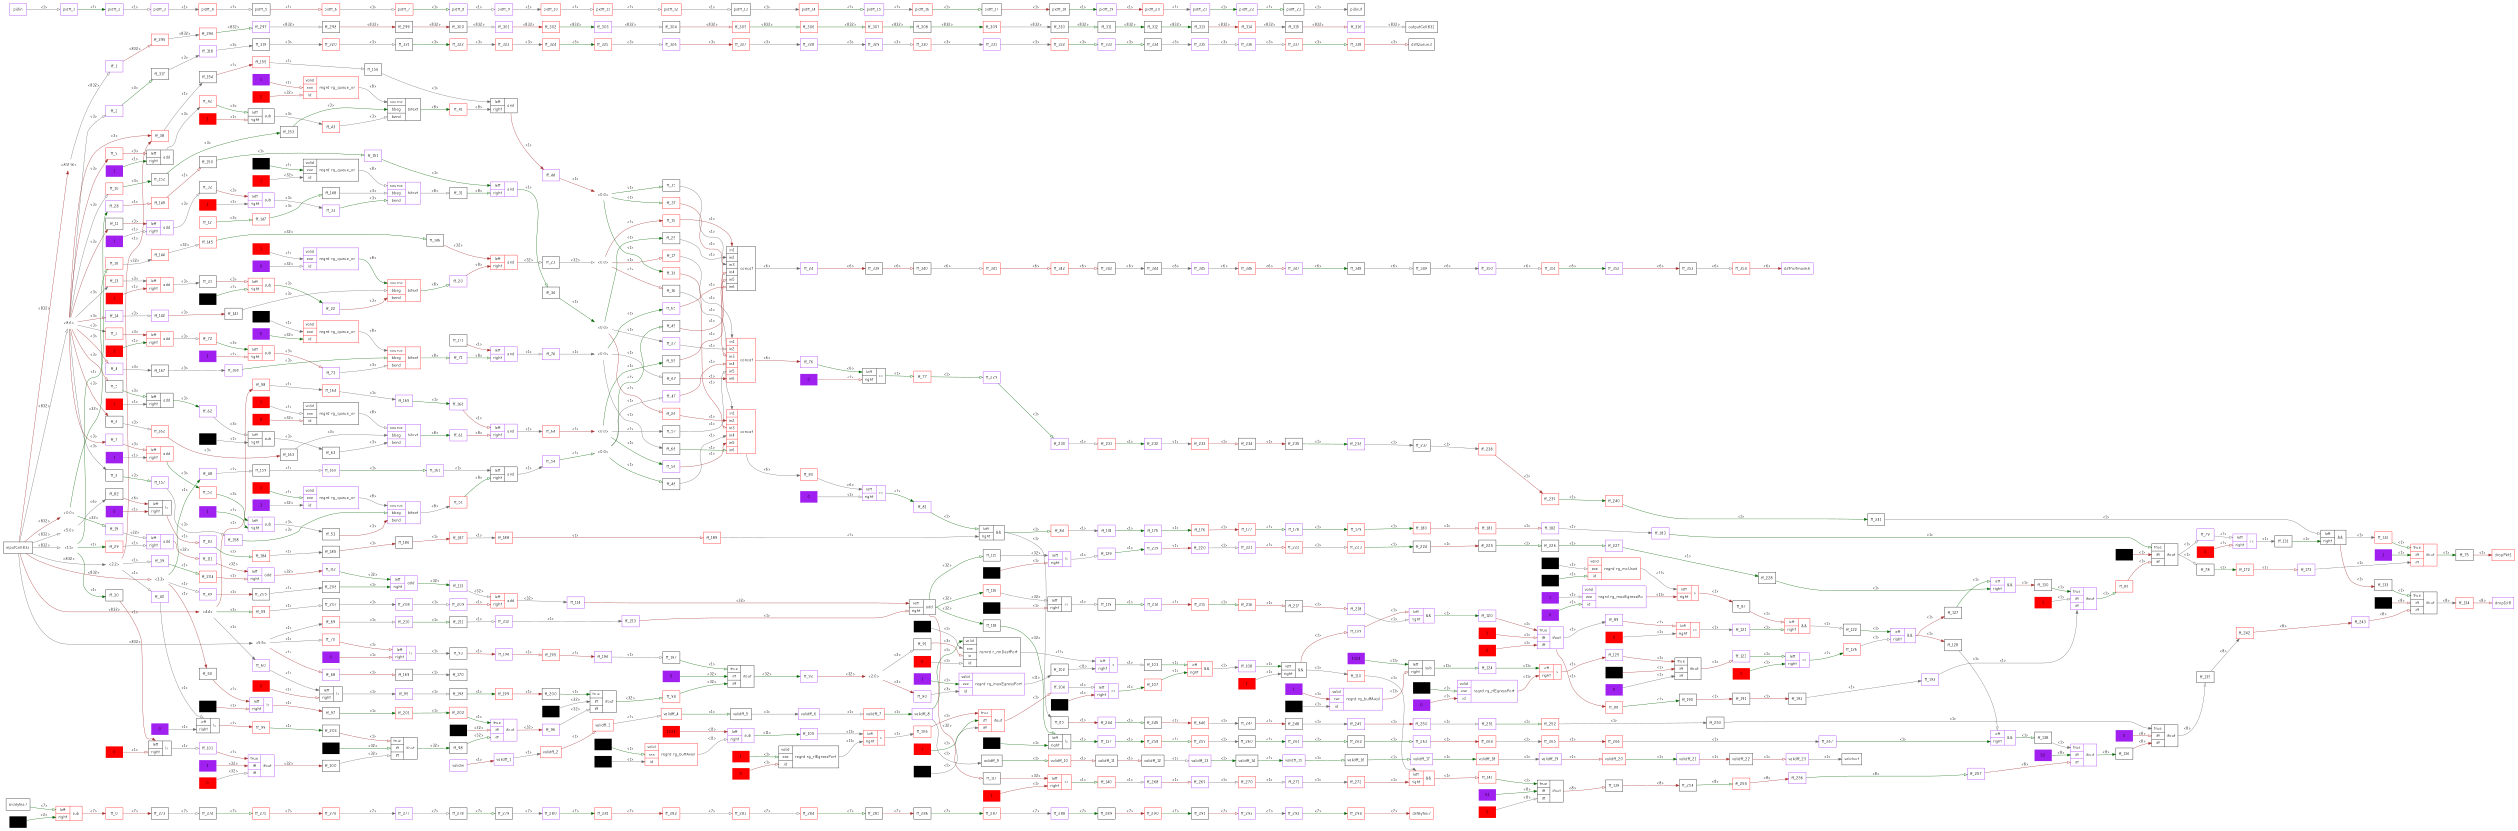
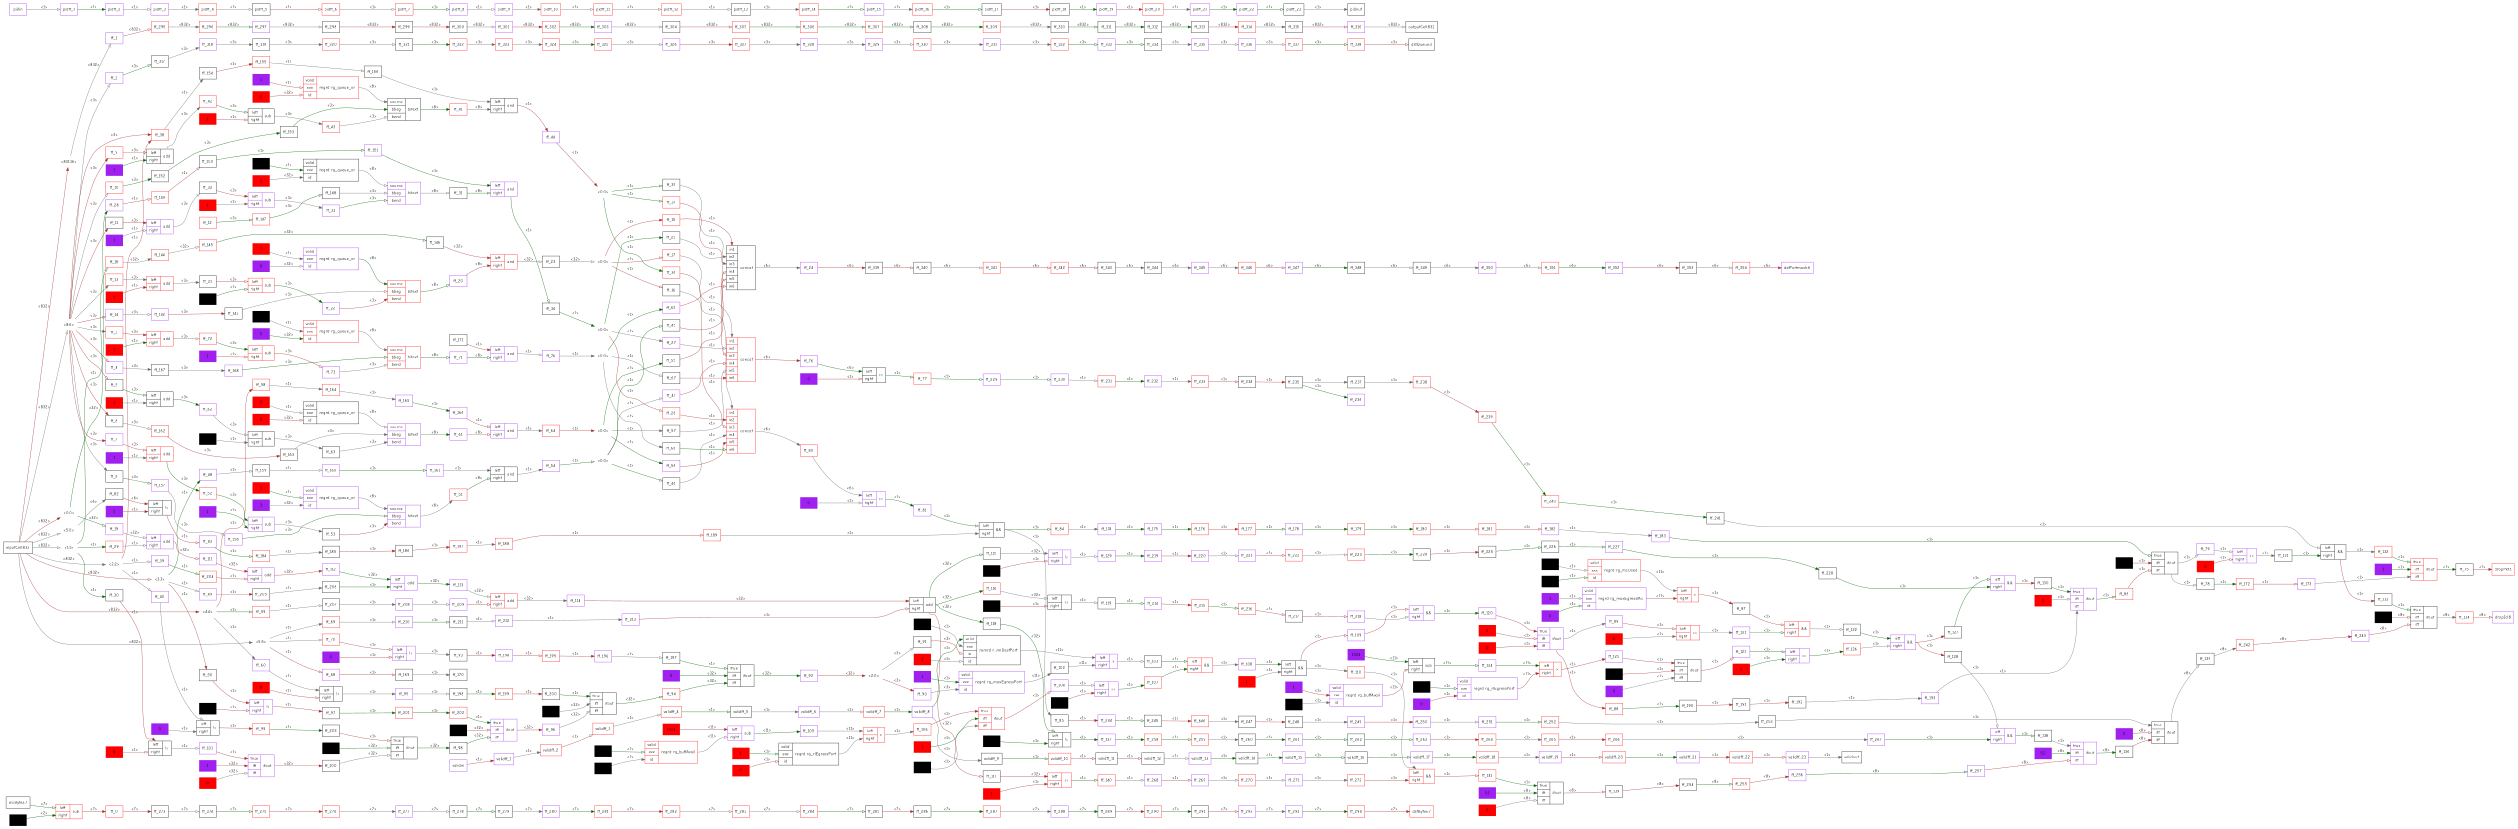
(1387, 445) -> (1323, 382)
(1741, 759) -> (1741, 757)
